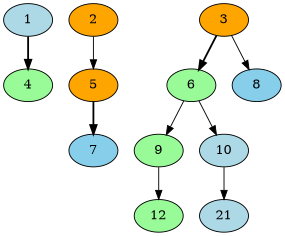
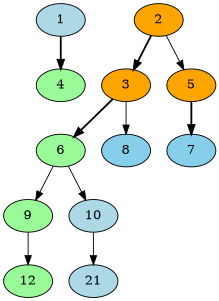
none -> (144, 49)
